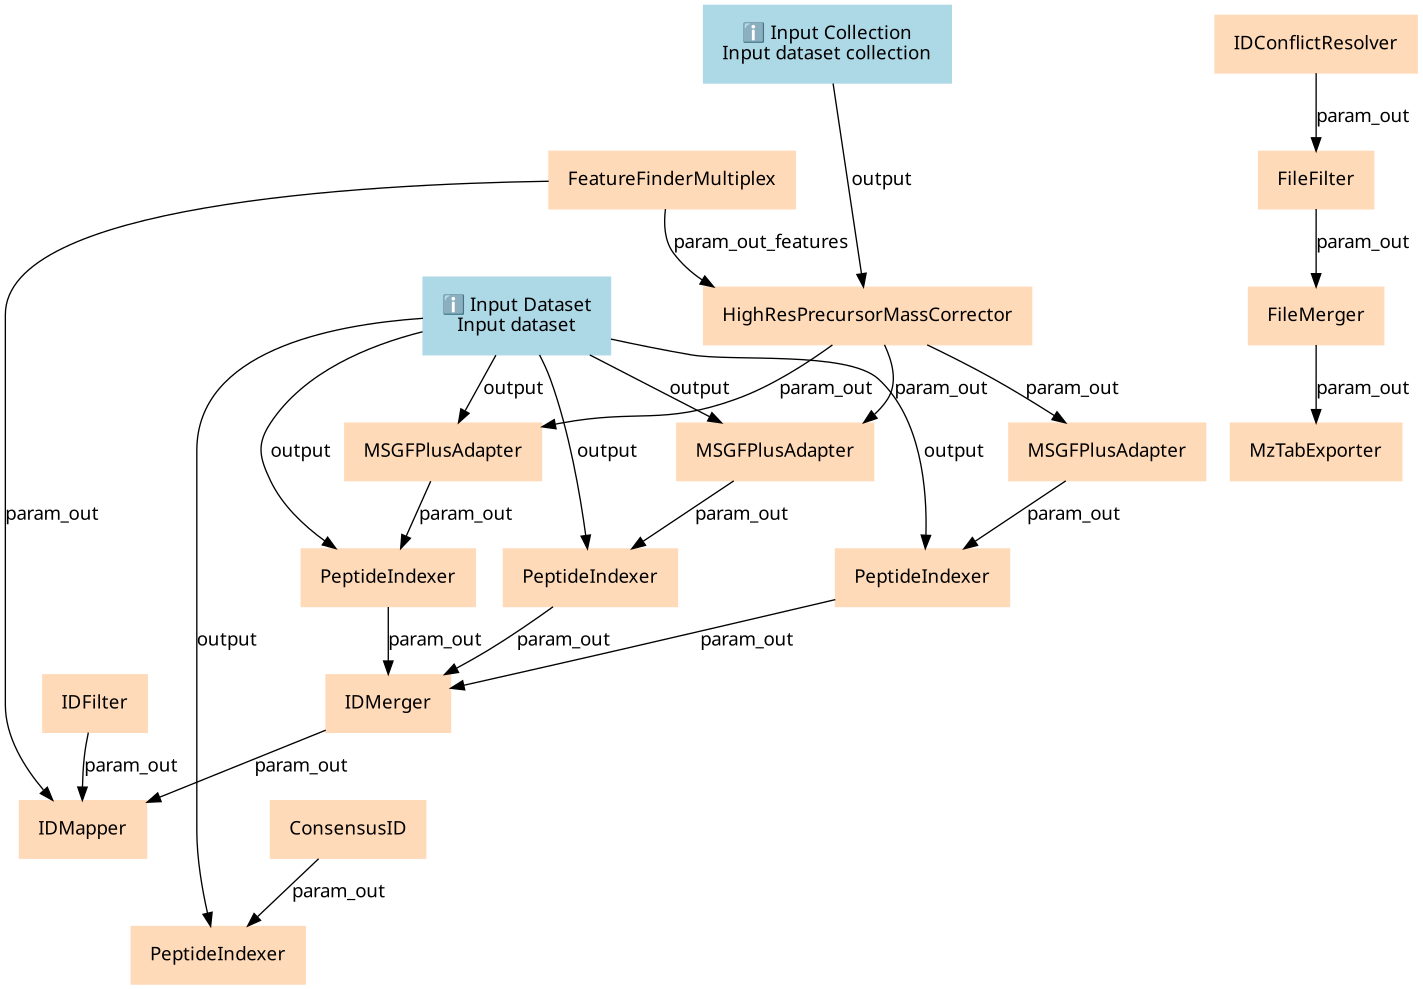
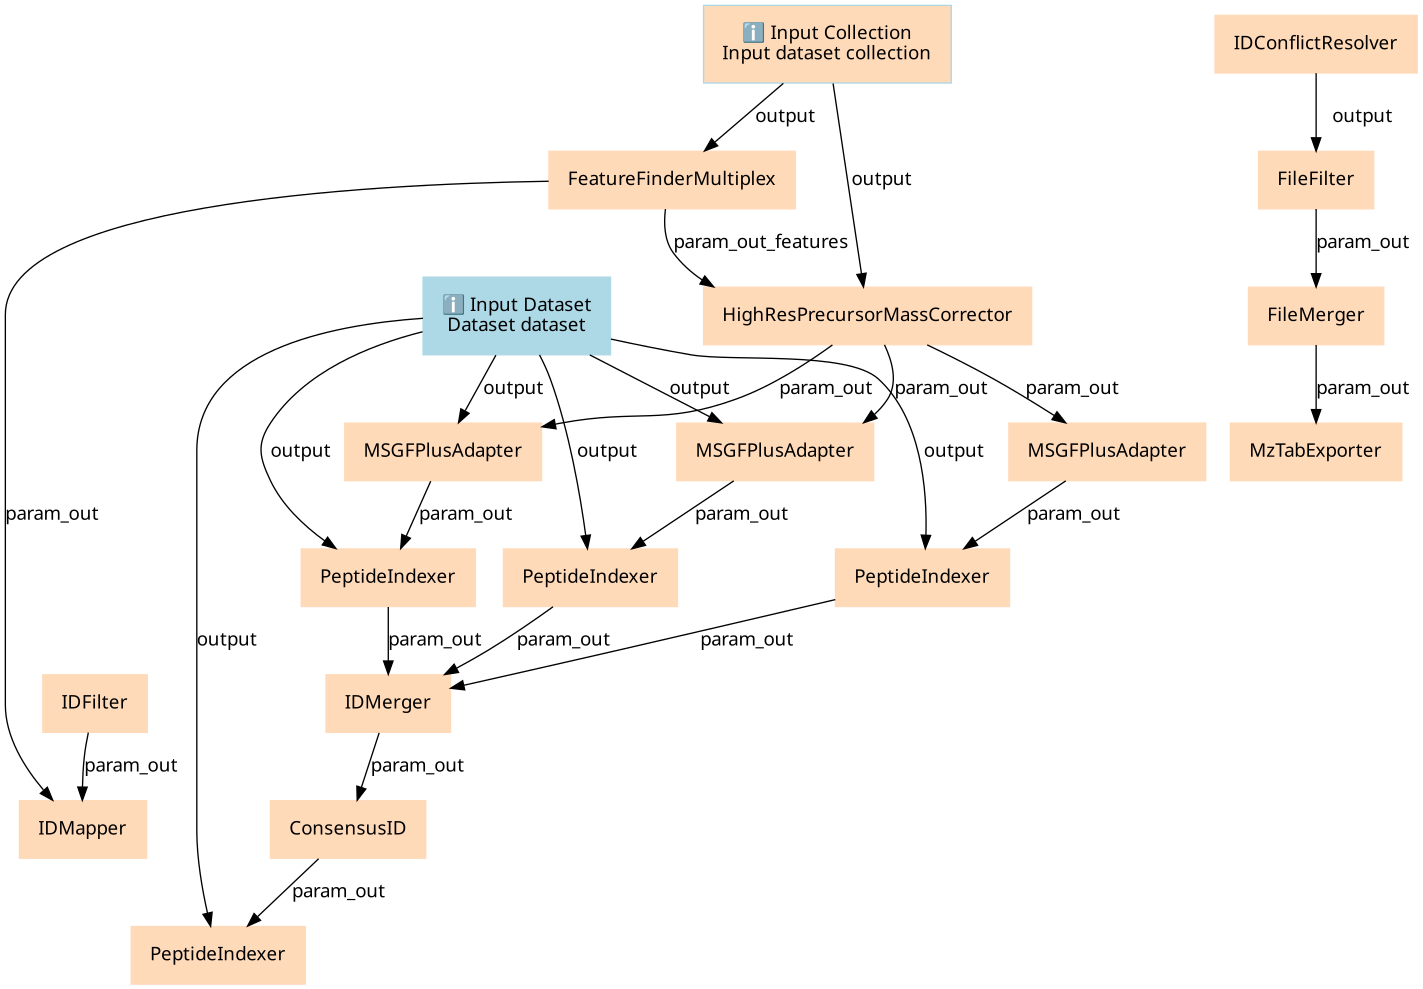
(827, 44) -> (827, 44)
none -> (749, 113)
(1363, 117) -> (1363, 117)
(517, 316) -> (517, 316)
(243, 764) -> (370, 760)
